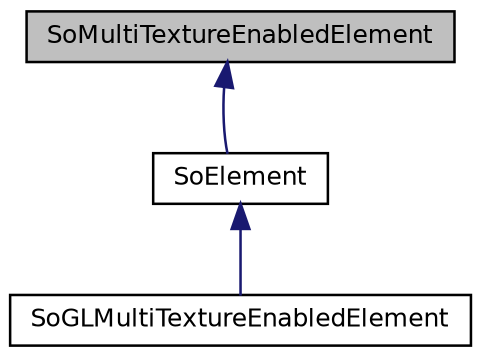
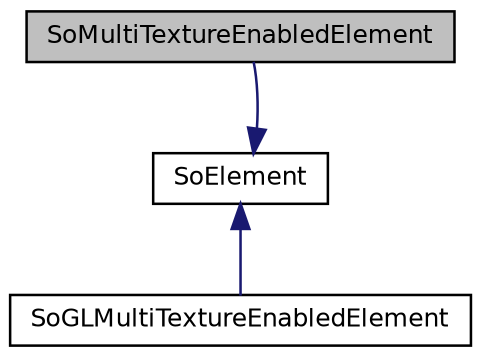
(224, 121) -> (257, 95)
